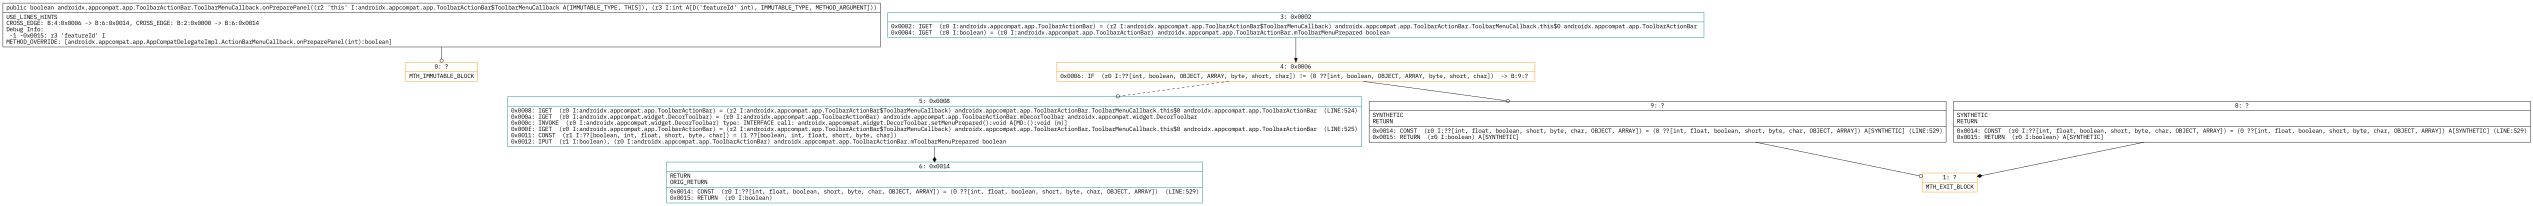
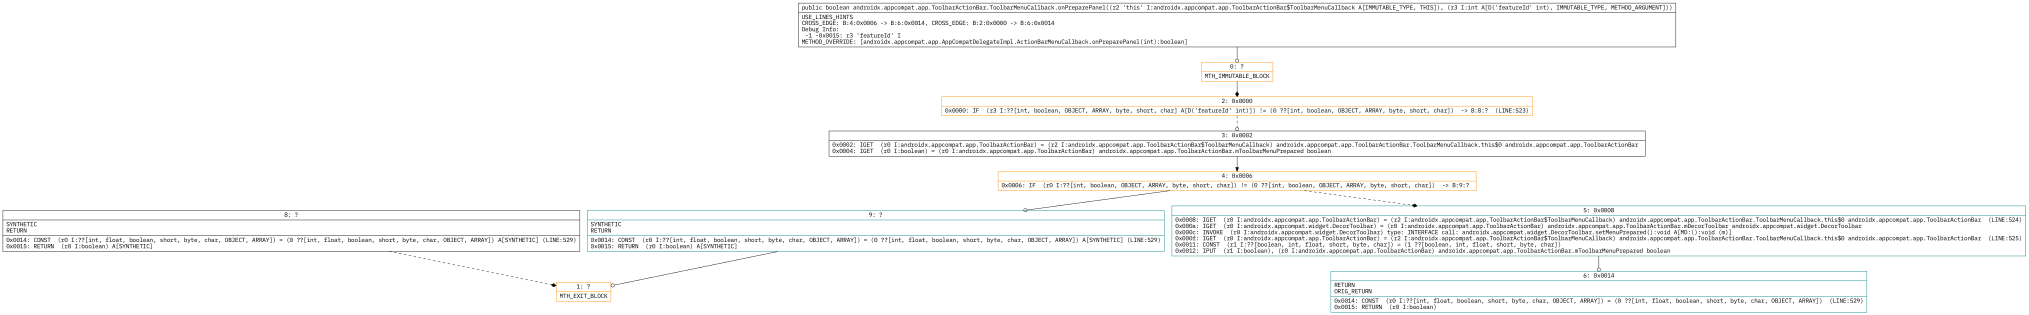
(1296, 25) -> (1237, 144)
(1174, 89) -> (1358, 198)
none -> (1237, 106)
(1658, 122) -> (876, 231)
(935, 152) -> (1599, 262)
(2063, 159) -> (470, 268)
